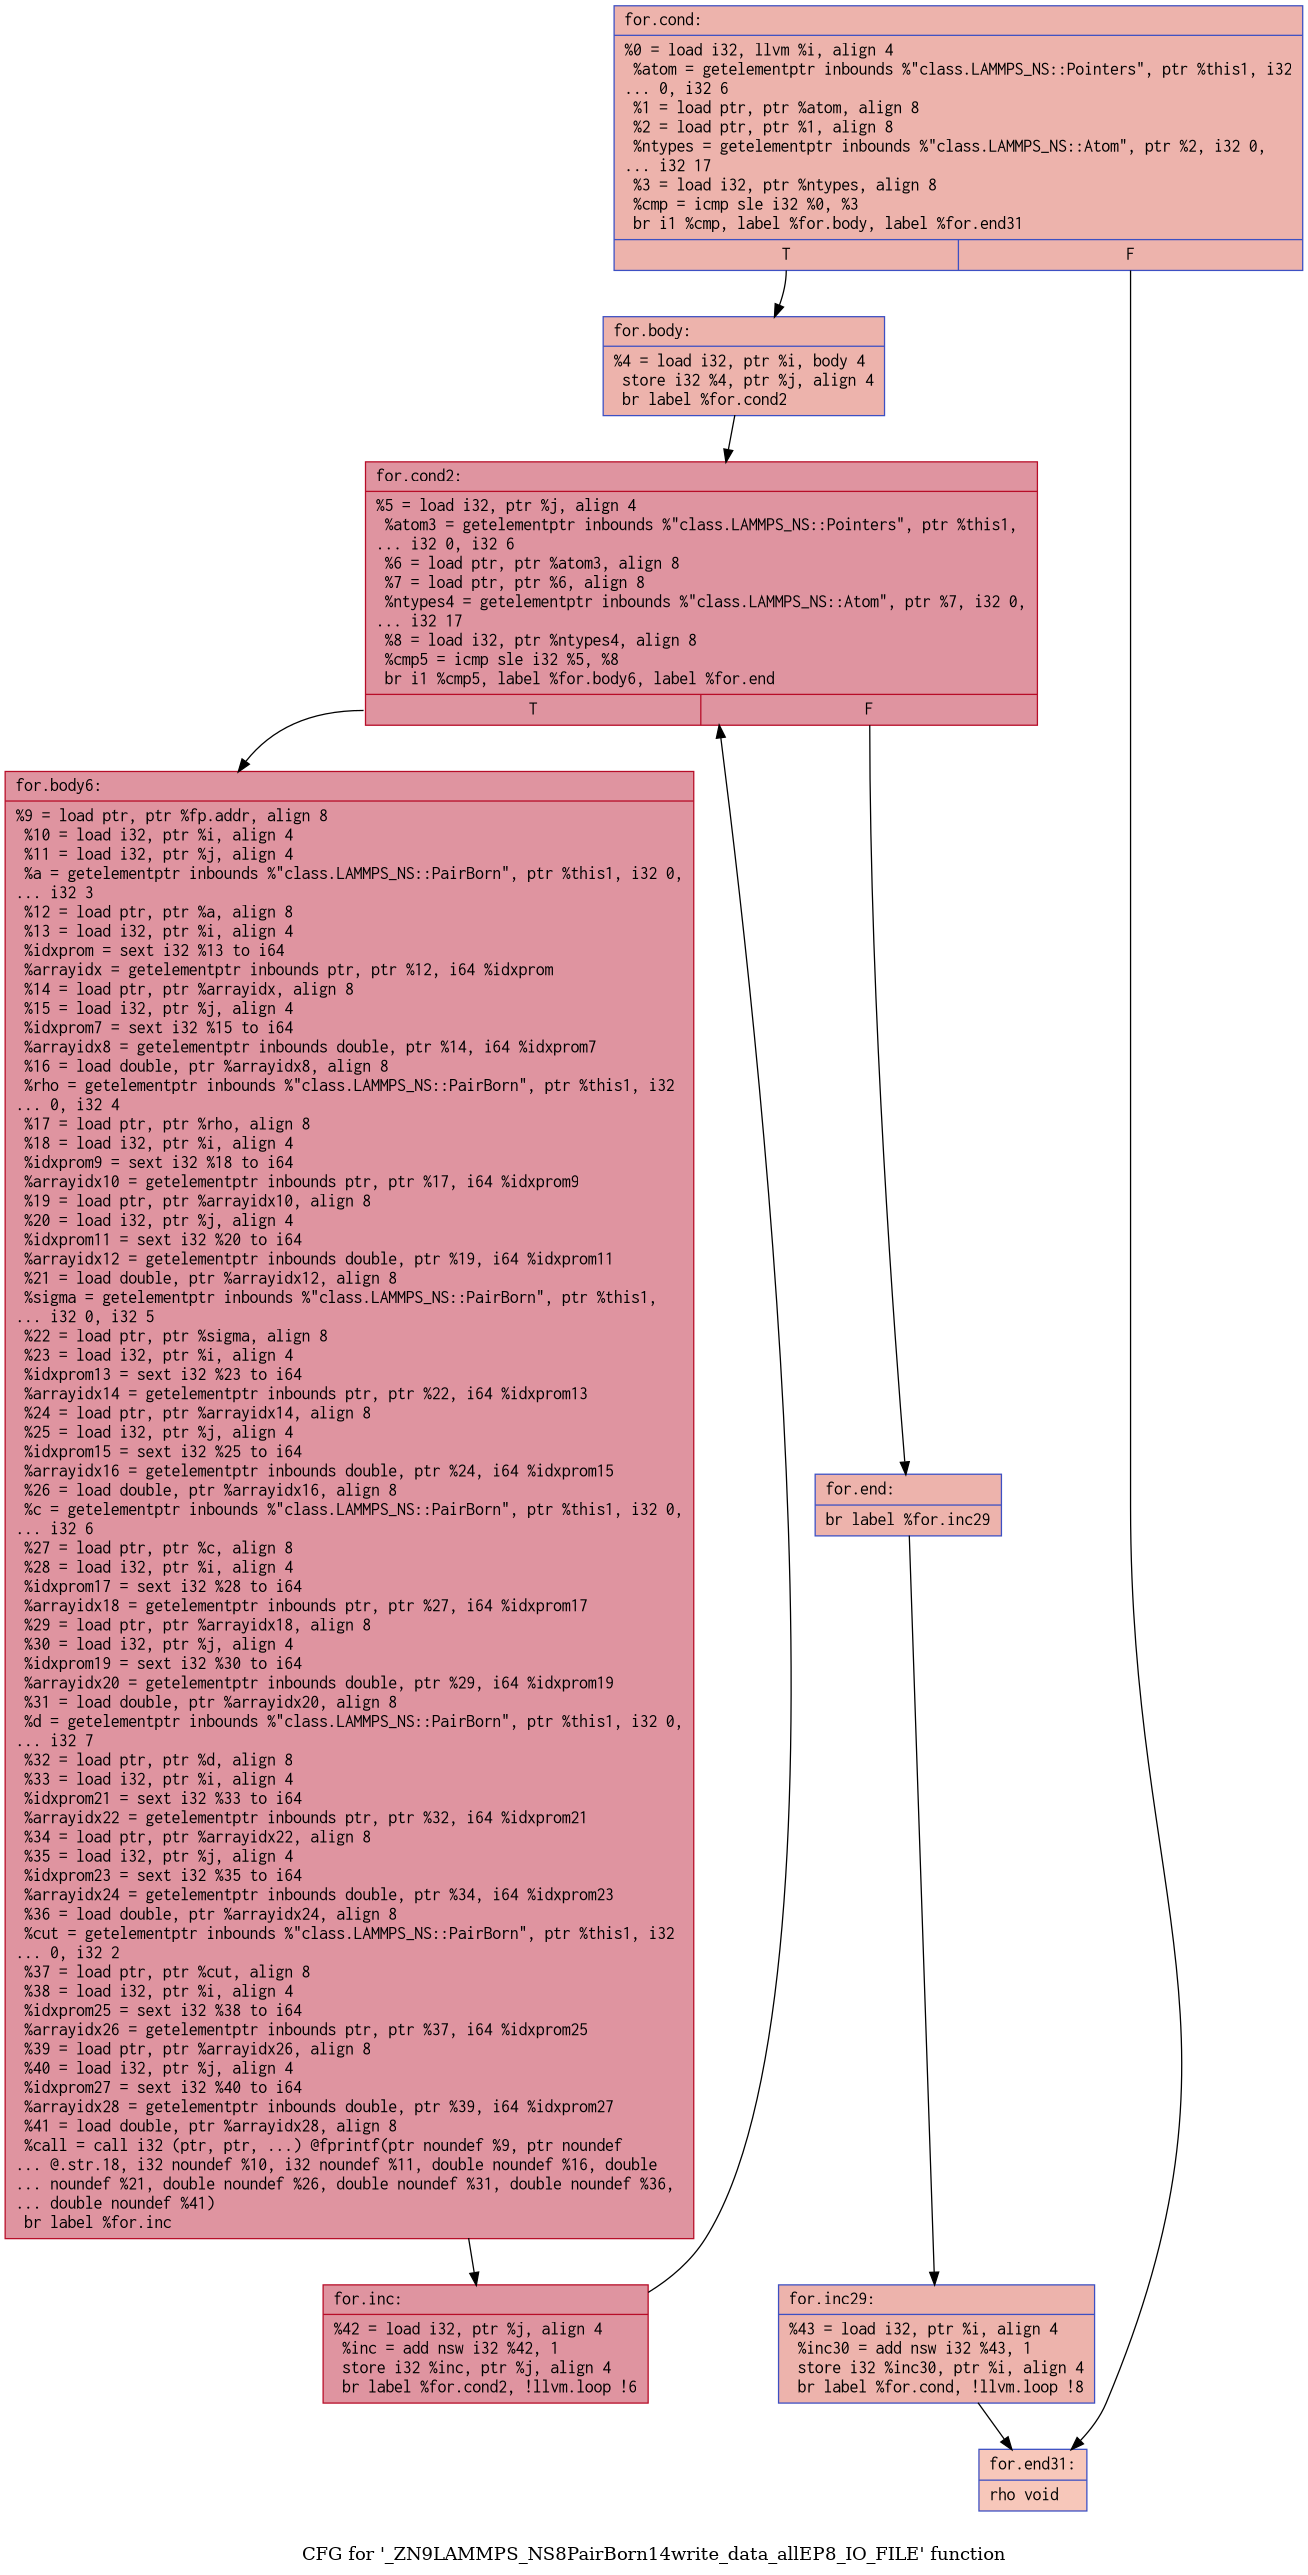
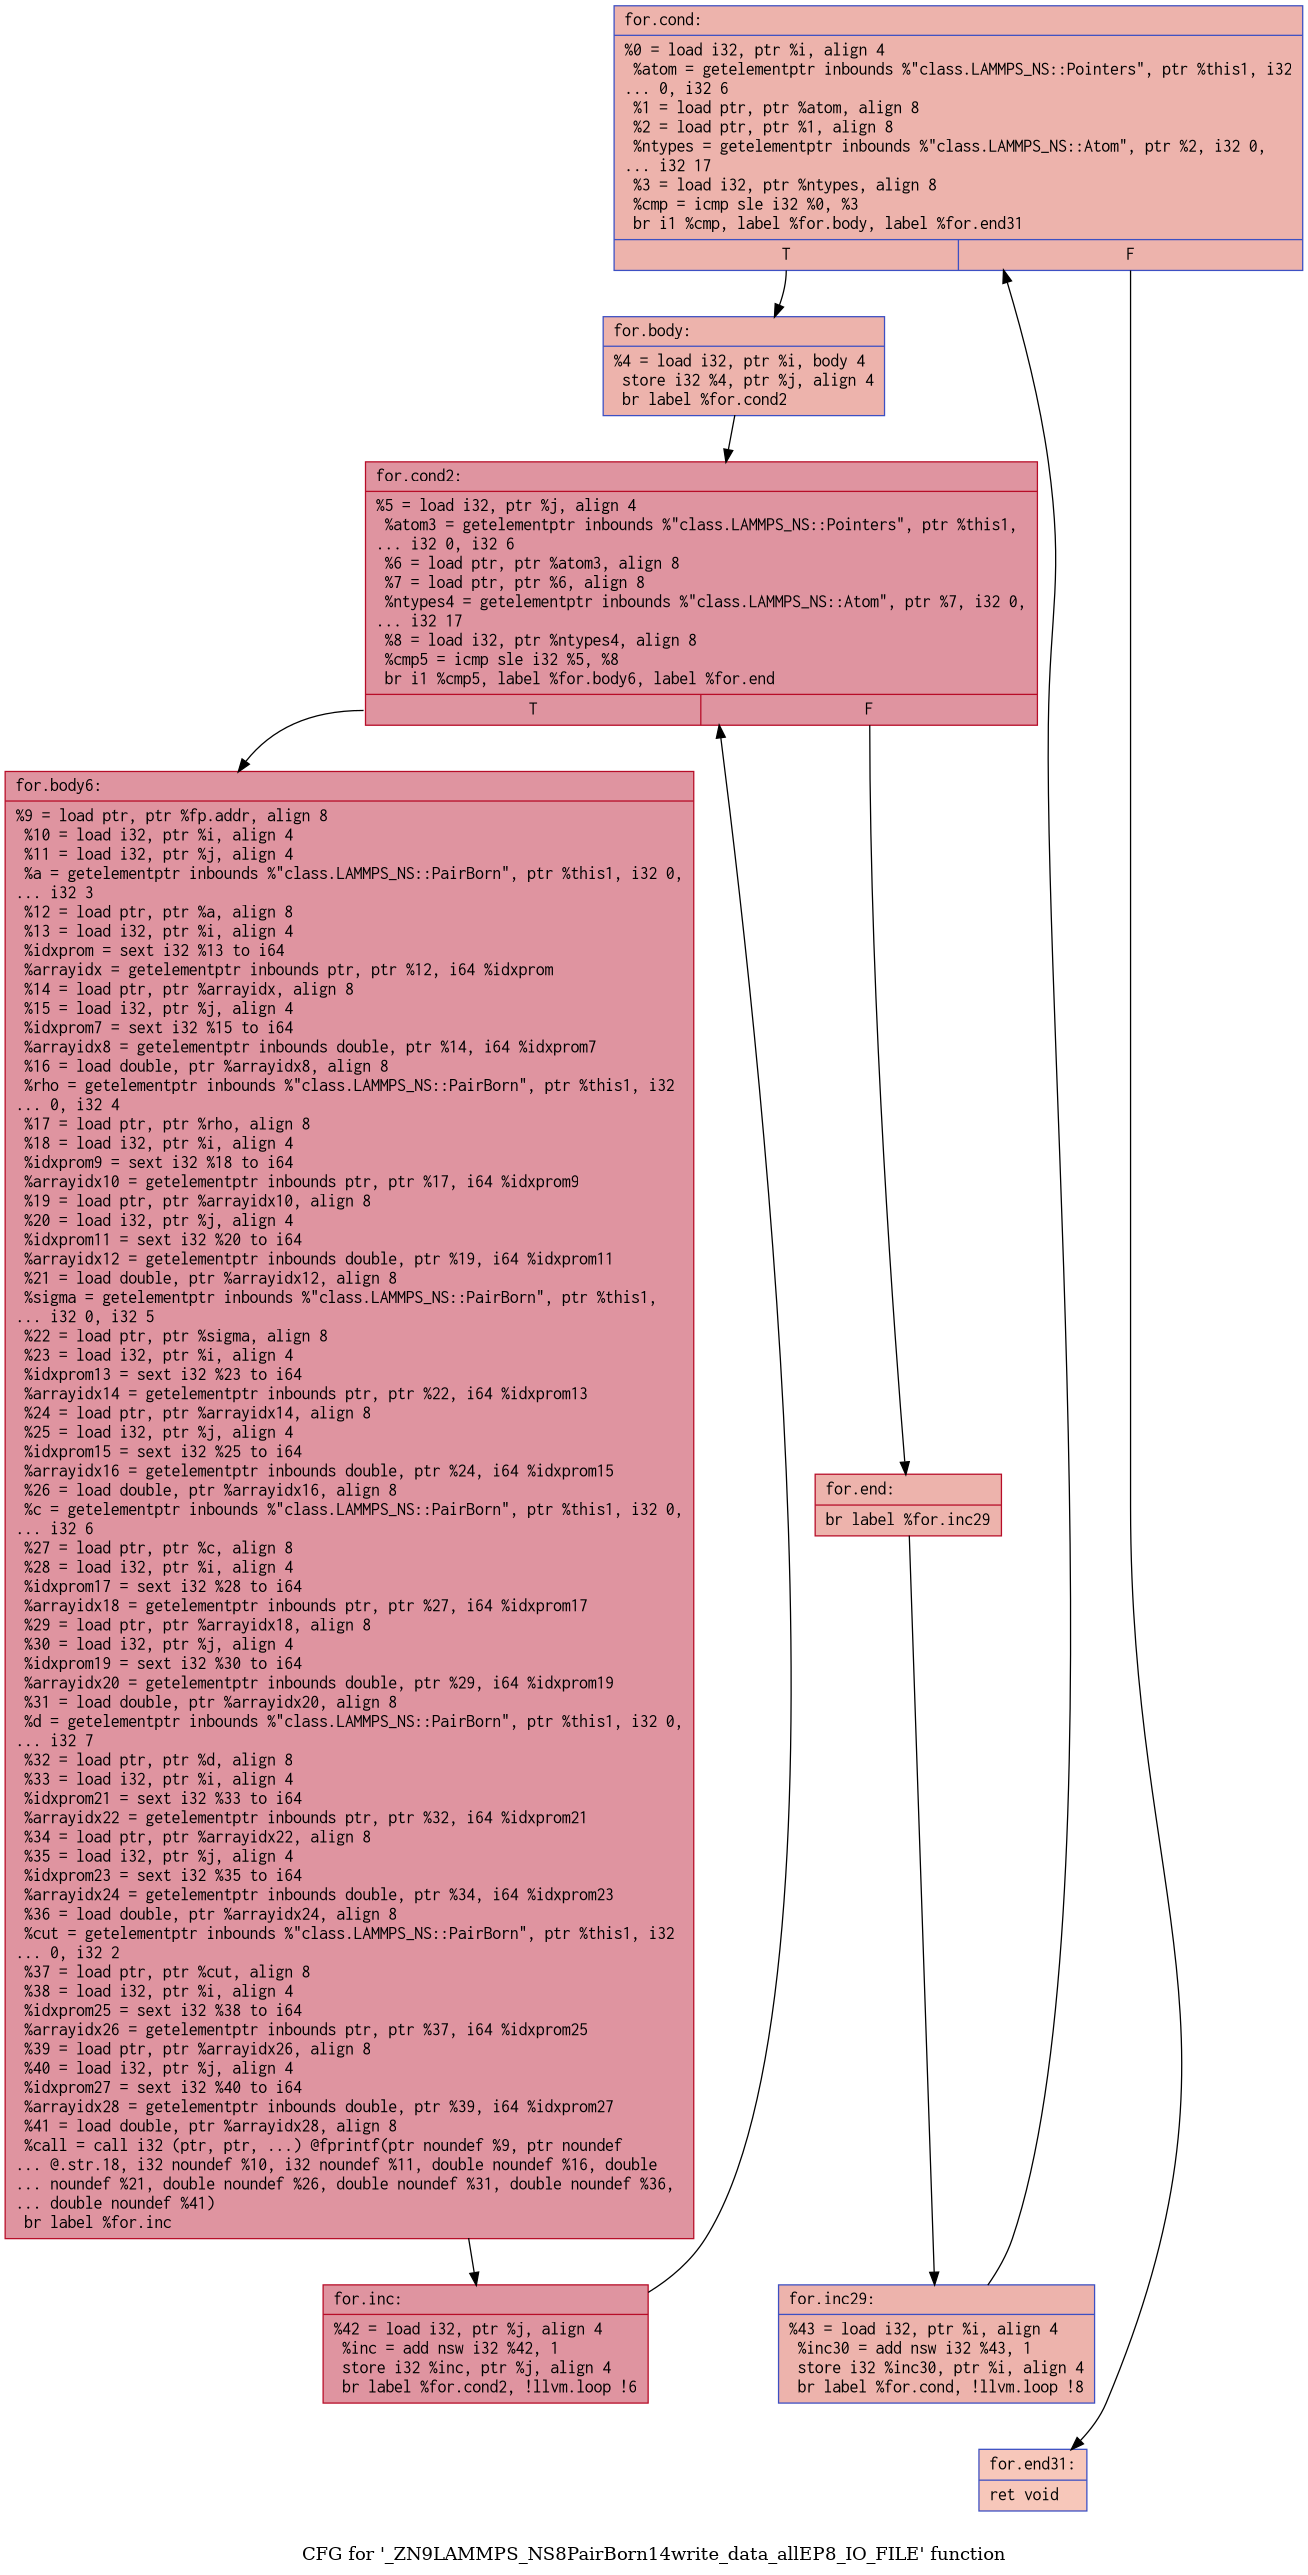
(759, 50) -> (755, 50)
(908, 1505) -> (908, 1505)
(991, 2421) -> (1064, 1286)
(1025, 2495) -> (1025, 2495)
